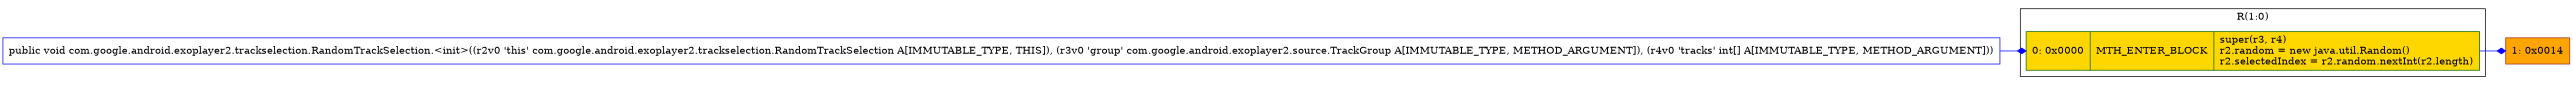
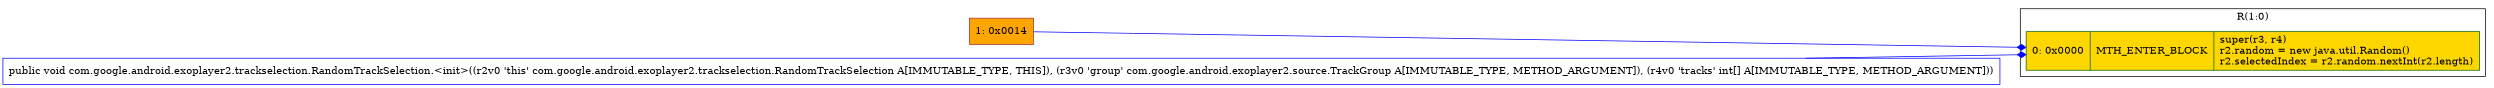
(2490, 51) -> (1525, 40)
